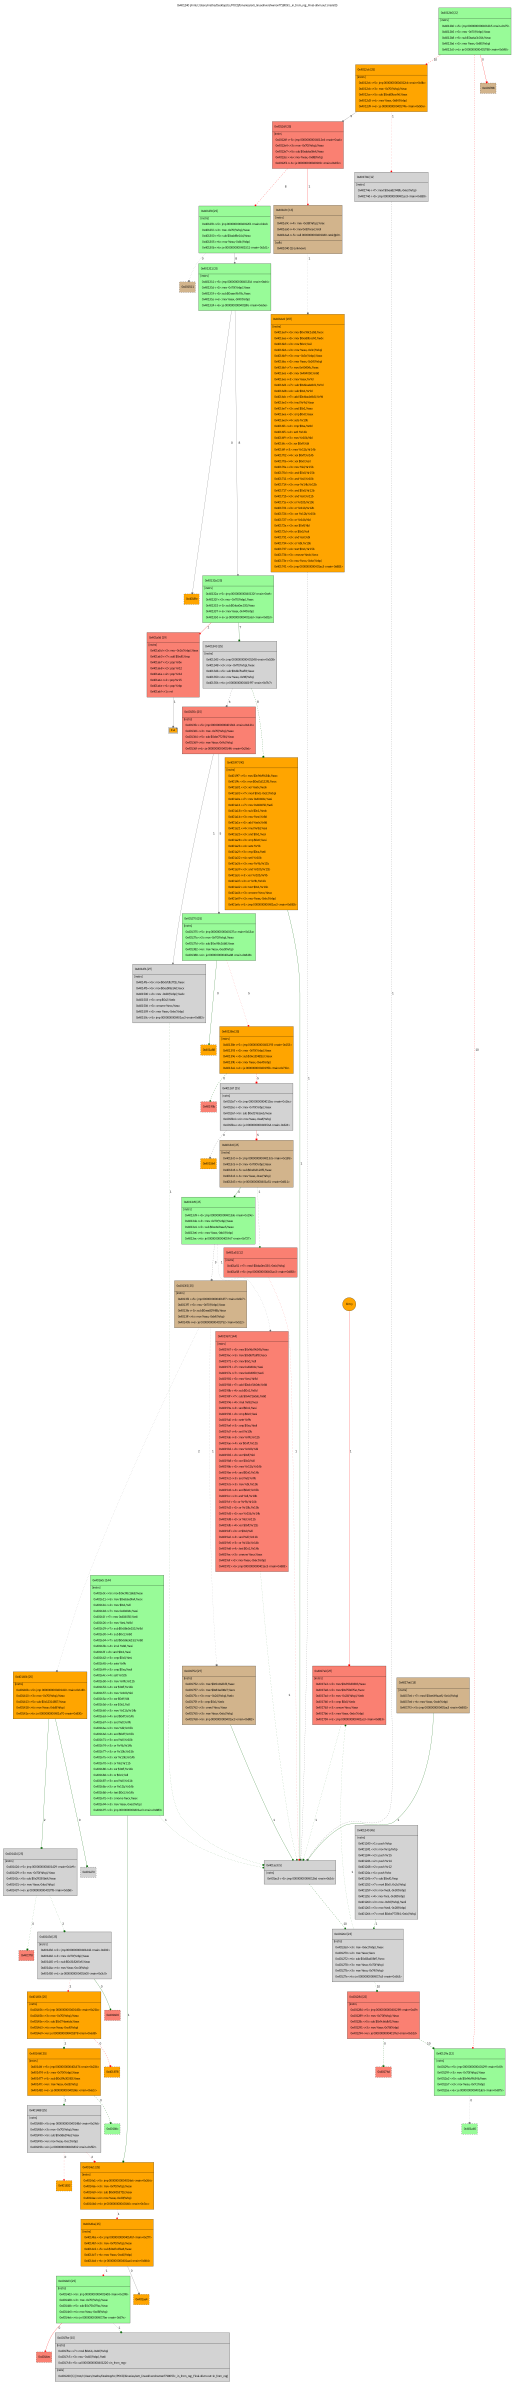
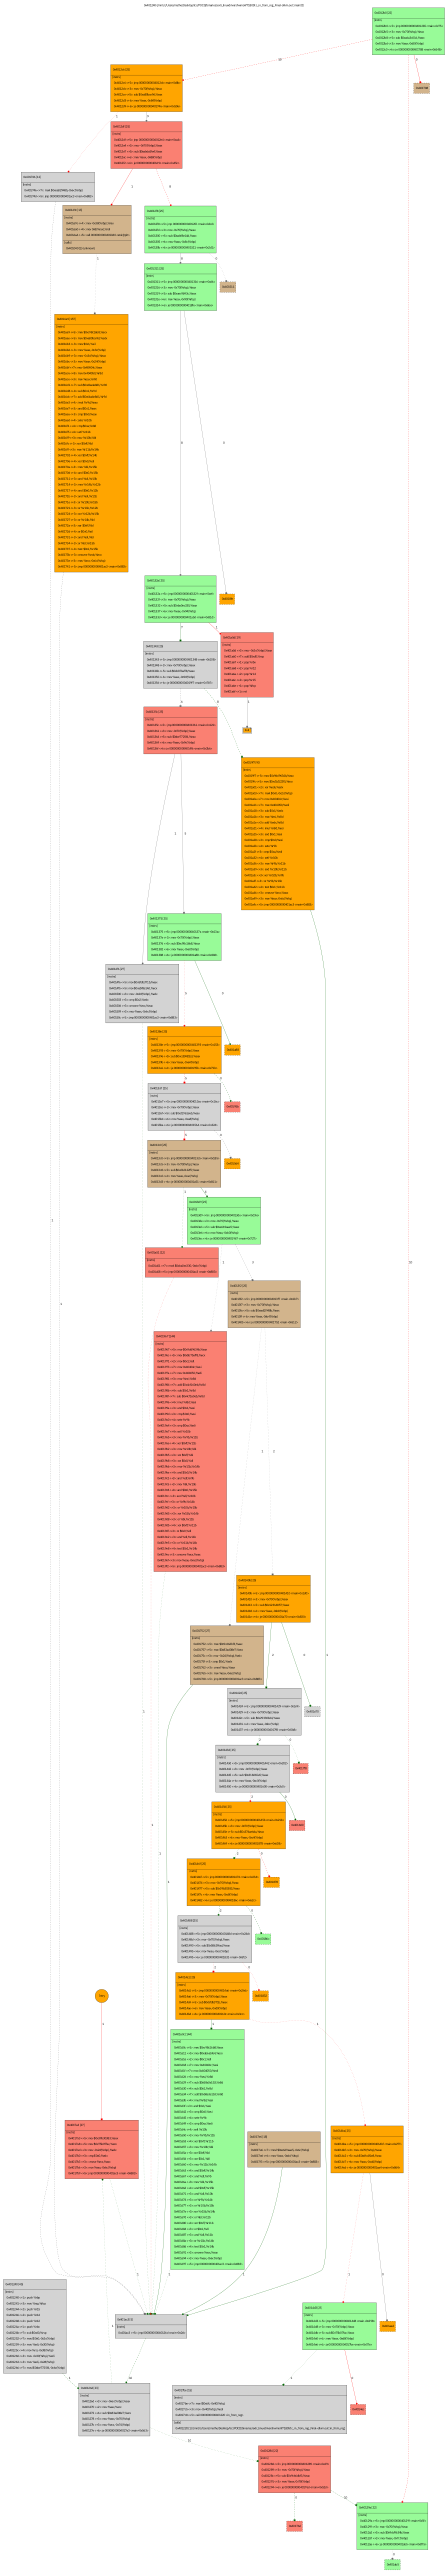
(127, 1988) -> (212, 2023)
